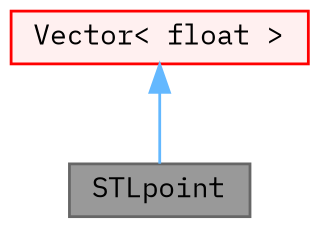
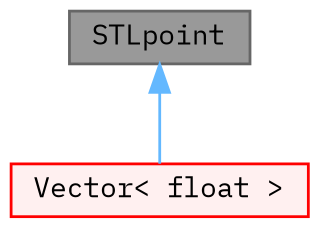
(160, 128) -> (160, 128)
